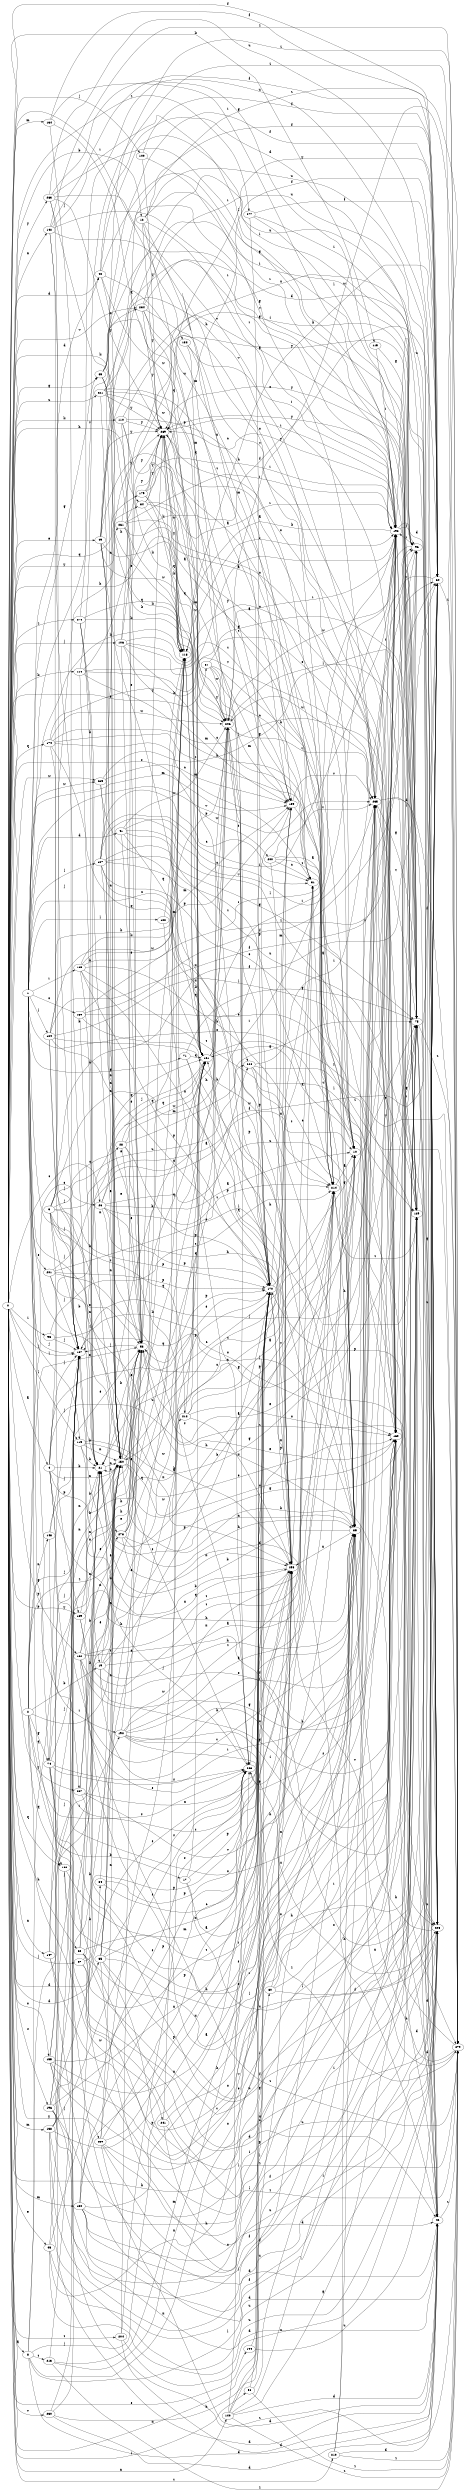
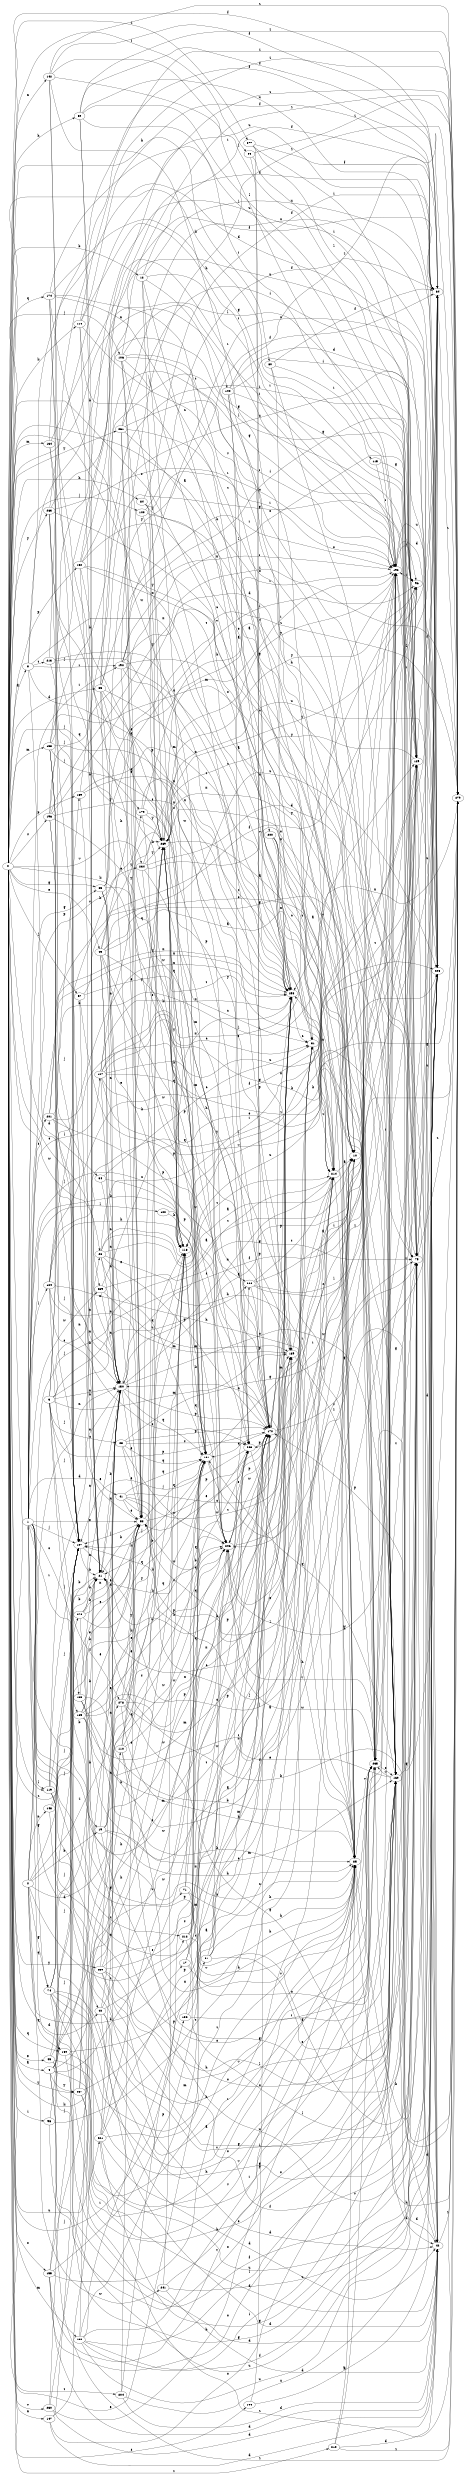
(58, 915) -> (66, 1131)
(31, 1343) -> (57, 1668)
